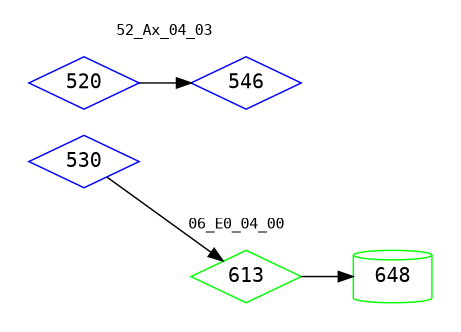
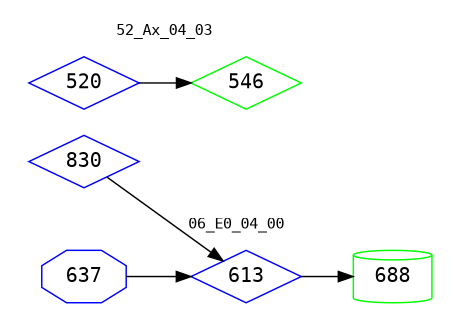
(246, 83) -> (246, 83)
(84, 162) -> (84, 162)
none -> (84, 277)
(246, 277) -> (246, 277)
(393, 277) -> (393, 277)
